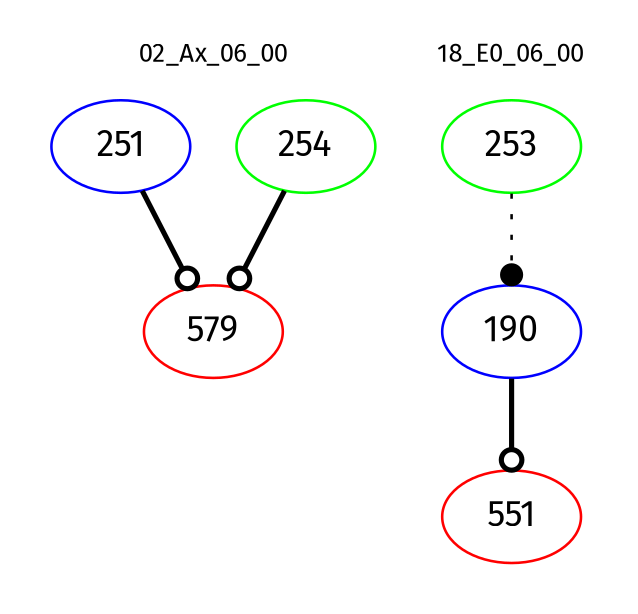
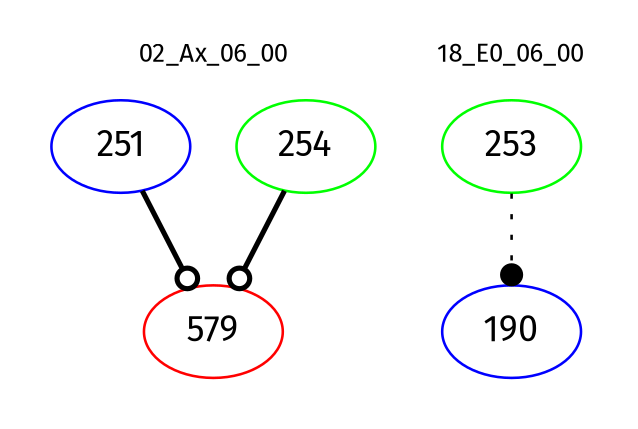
(512, 517) -> none
